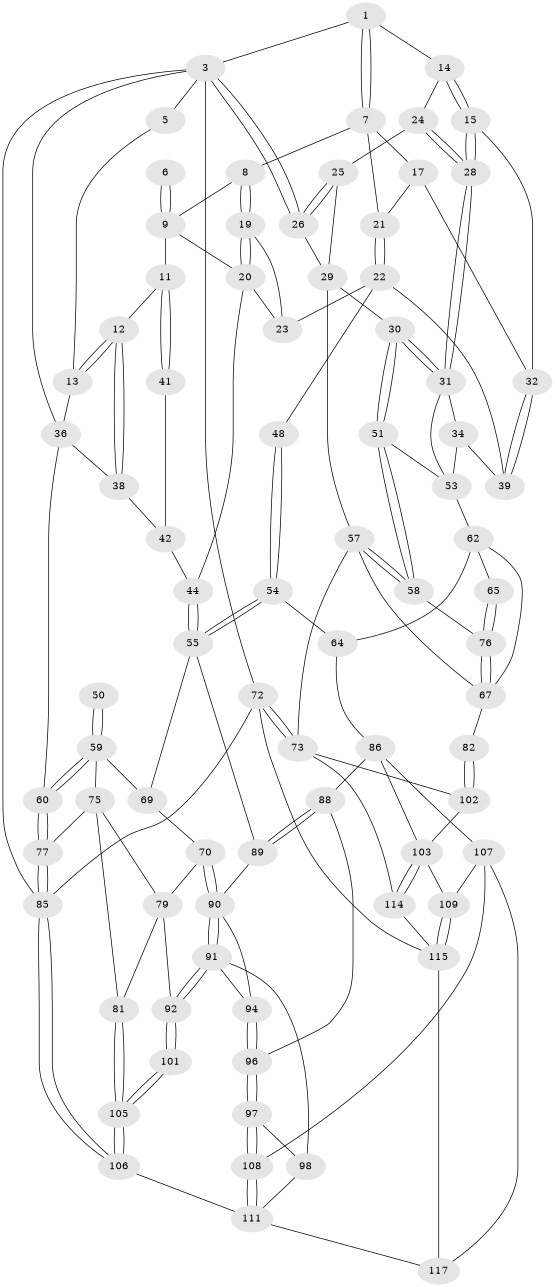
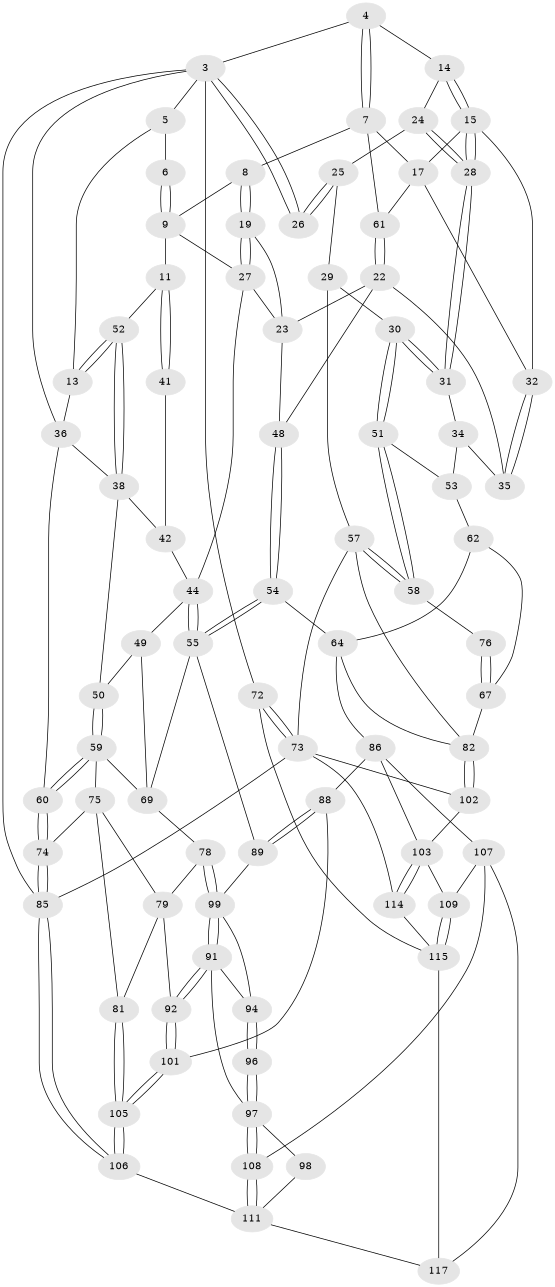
(366, 16) -> (366, 16)
none -> (451, 141)
none -> (166, 147)
(380, 225) -> (380, 225)
(313, 251) -> none
(246, 277) -> (246, 277)
(119, 330) -> (119, 330)
none -> (281, 382)
(431, 435) -> none
(505, 487) -> (505, 487)
none -> (109, 591)
(494, 591) -> none
(410, 630) -> (394, 651)
none -> (141, 644)
none -> (381, 717)
(173, 814) -> (175, 833)
(43, 853) -> (43, 853)
(206, 853) -> (206, 853)
(215, 905) -> (215, 905)
(353, 954) -> (309, 969)
(300, 1049) -> (217, 1039)
